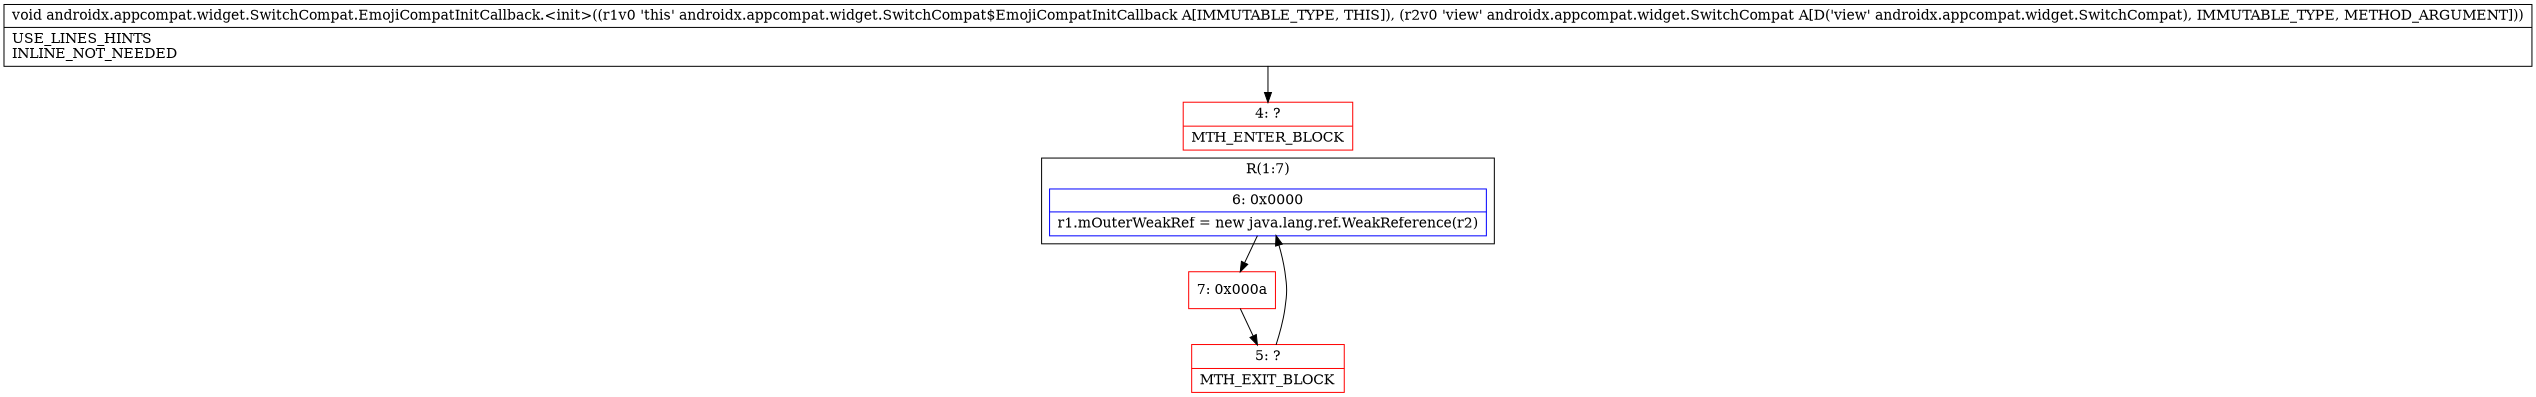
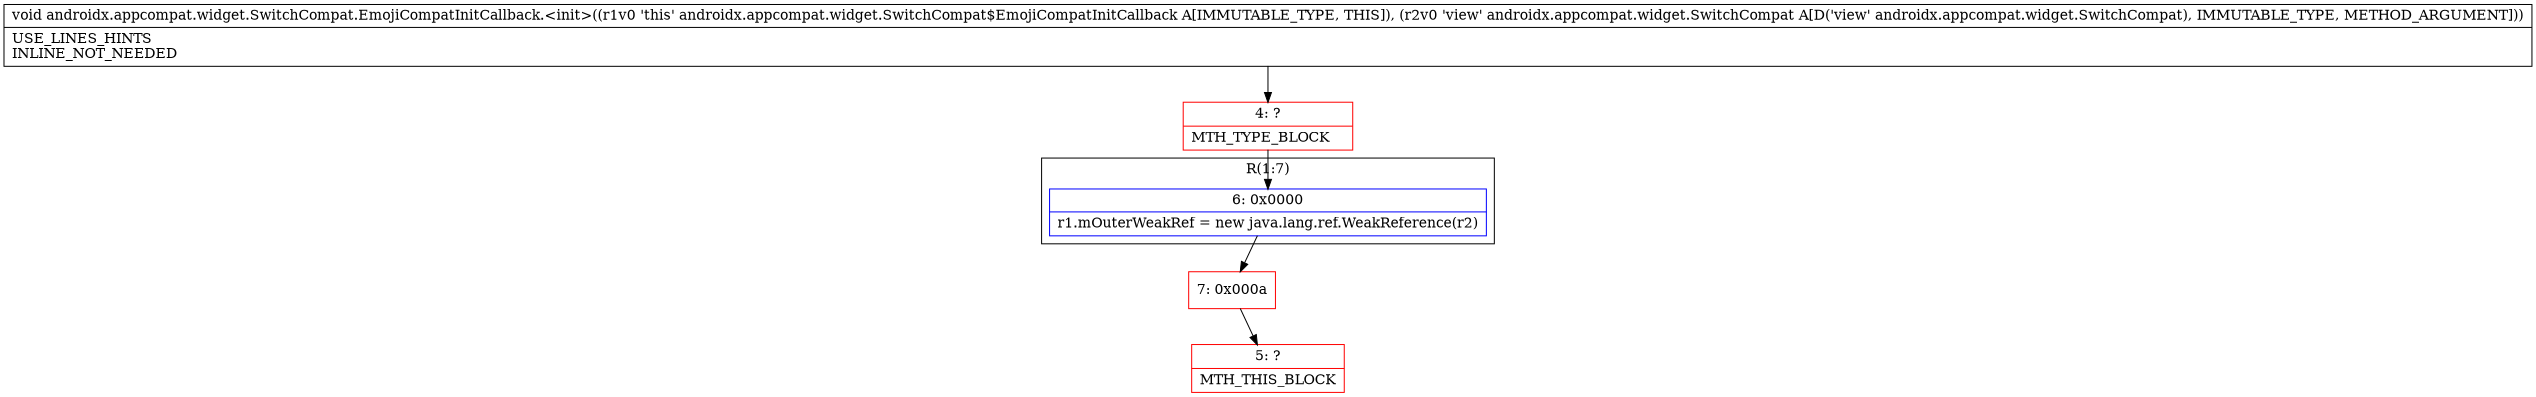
(1268, 138) -> (1260, 138)
(1286, 295) -> (1268, 164)
(1267, 380) -> (1268, 380)
